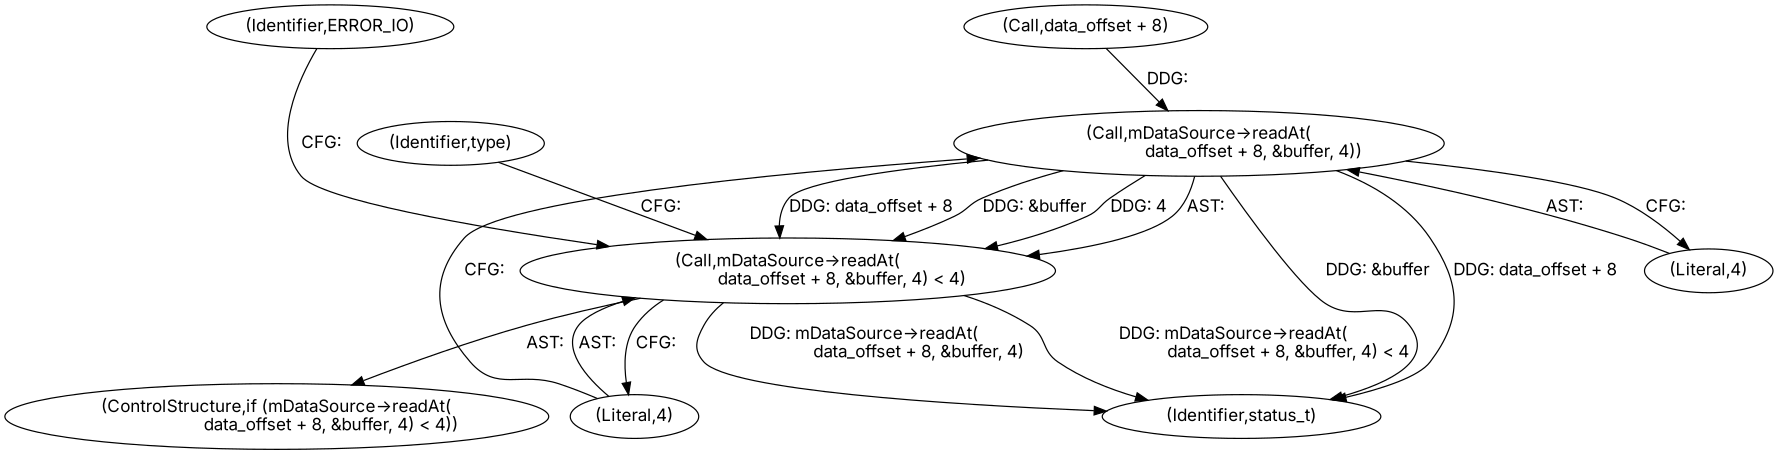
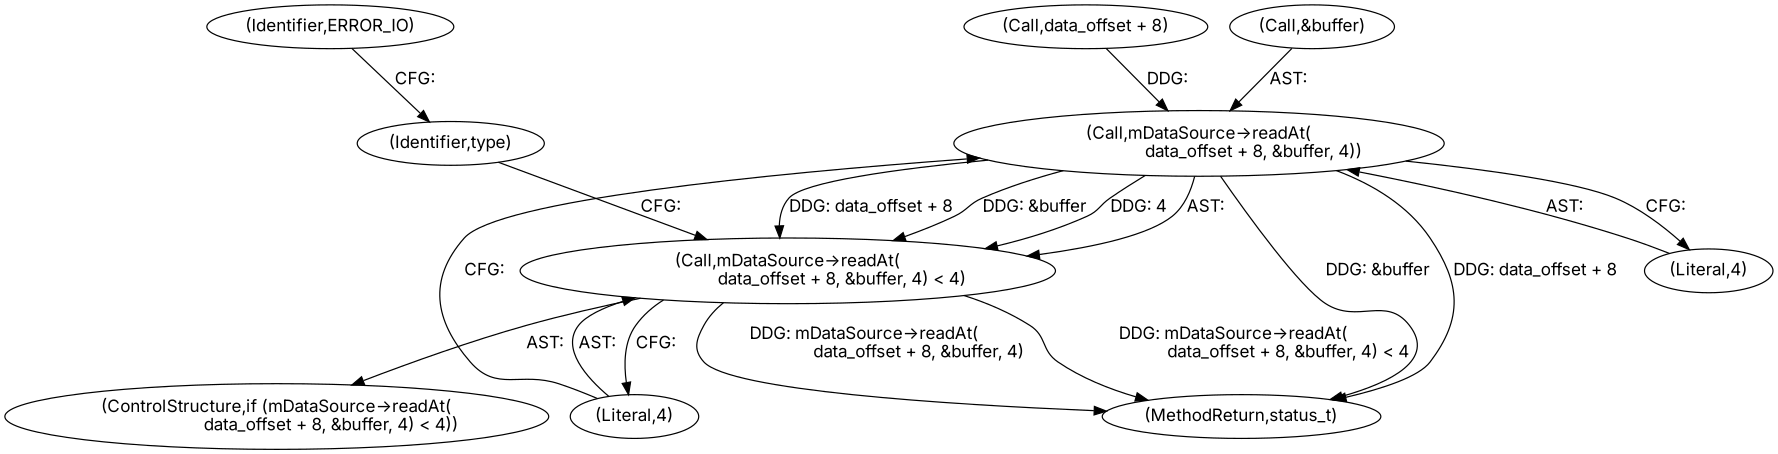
none -> (1312, 27)
(380, 206) -> (386, 81)
(1242, 417) -> (1242, 417)
